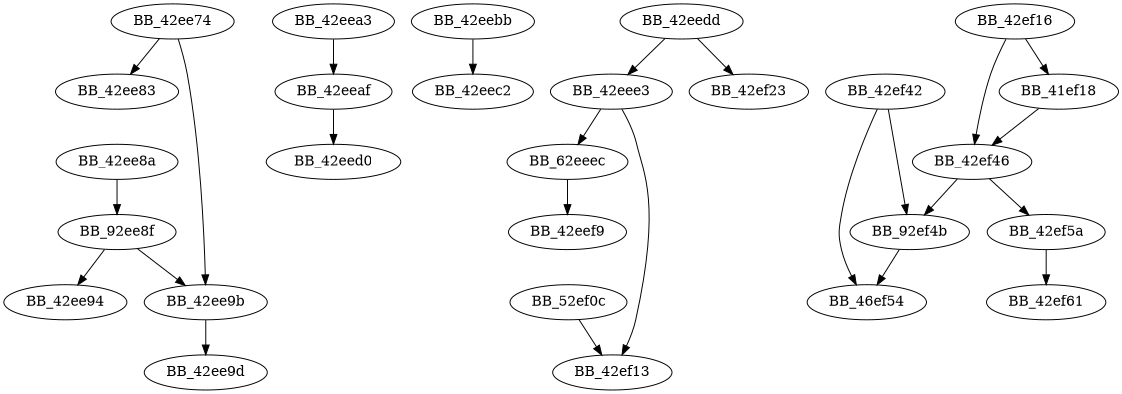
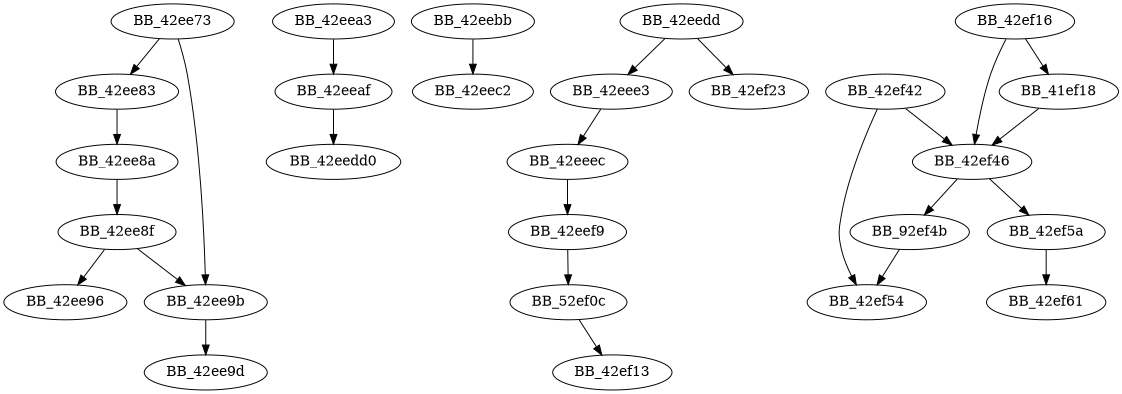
(173, 21) -> (173, 21)
none -> (117, 122)
(897, 157) -> (925, 124)
(333, 162) -> (333, 162)
(567, 162) -> (567, 162)
(649, 227) -> none
(117, 232) -> (117, 232)
none -> (568, 262)
(65, 302) -> (65, 302)
(867, 302) -> (867, 302)
